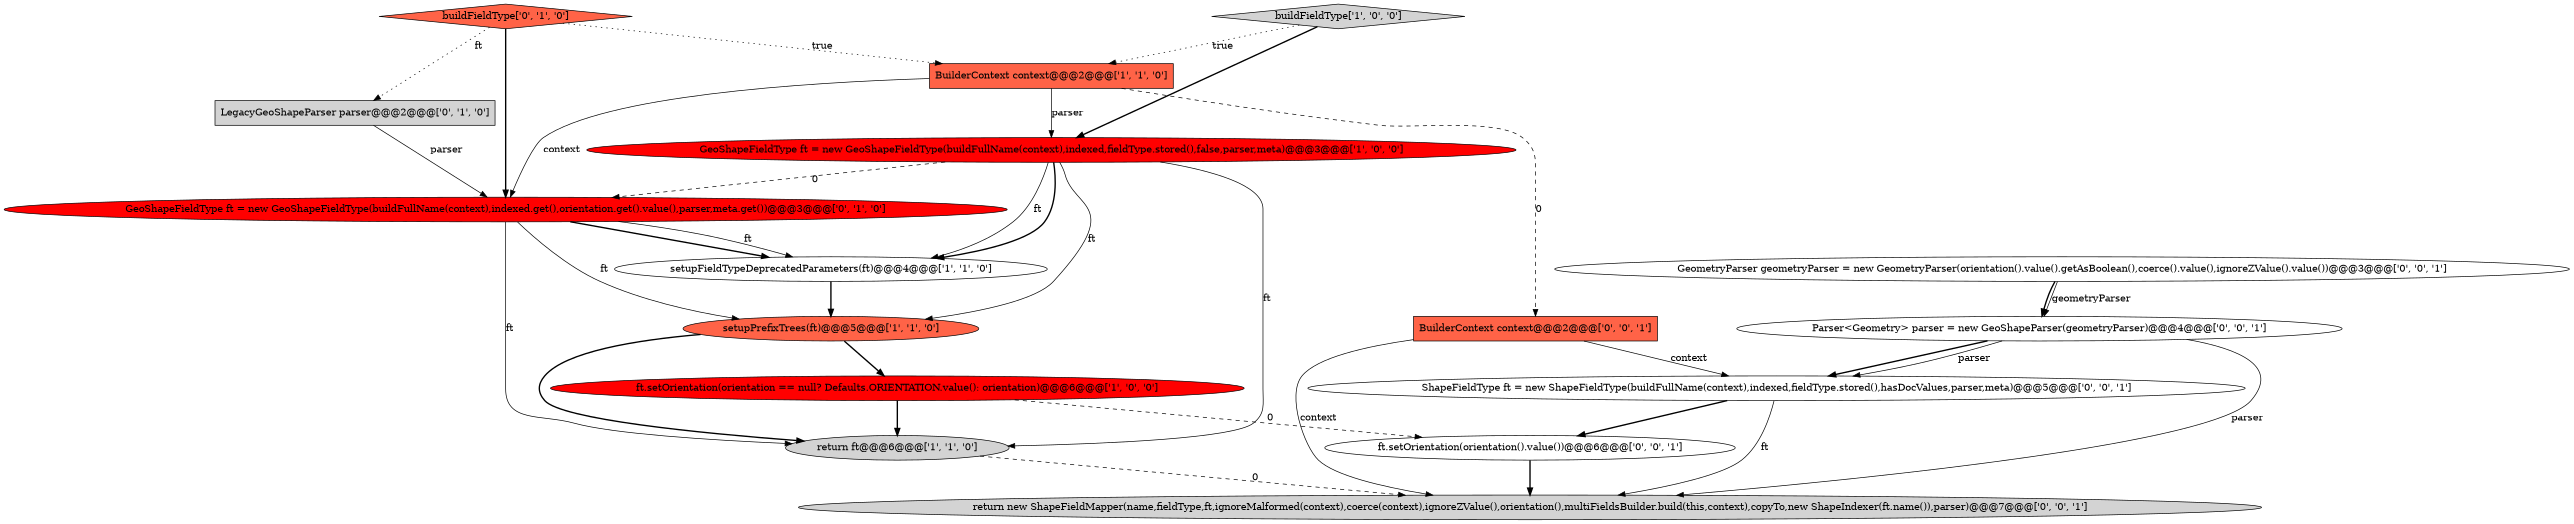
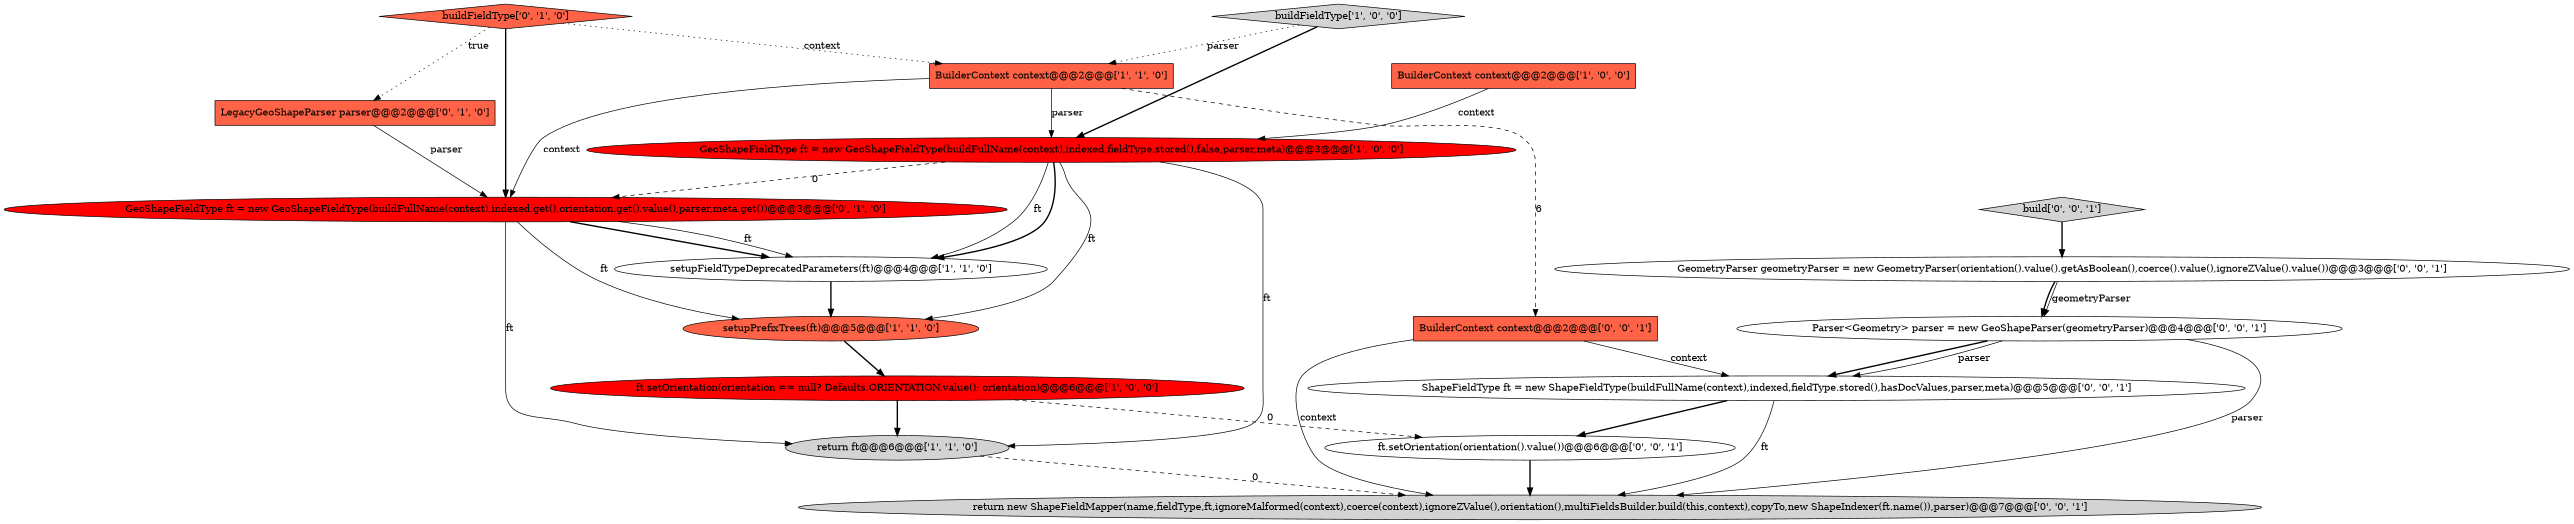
(479, 46) -> (479, 46)
(822, 46) -> (822, 46)
(1223, 46) -> (1223, 46)
none -> (1514, 76)
(355, 113) -> (355, 113)
(1539, 210) -> (1539, 210)
none -> (2062, 210)
(575, 413) -> none
